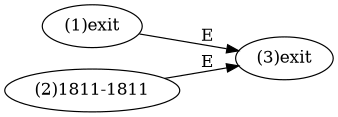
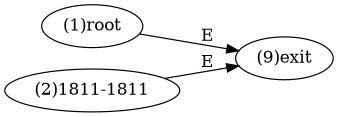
(92, 26) -> (92, 26)
(284, 58) -> (284, 58)
